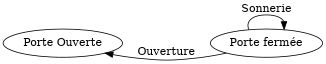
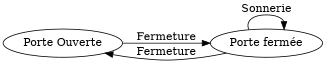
none -> (162, 43)
(166, 52) -> (166, 52)
